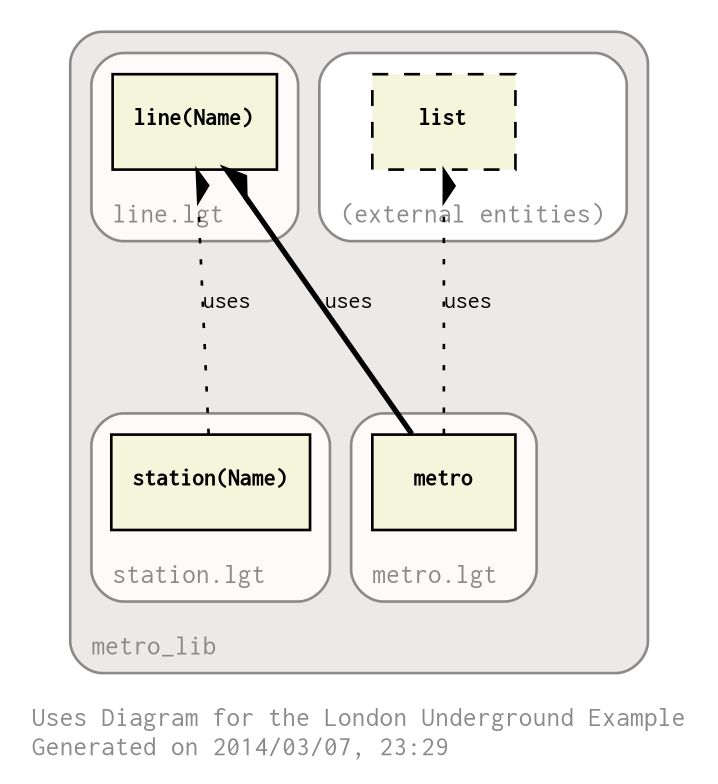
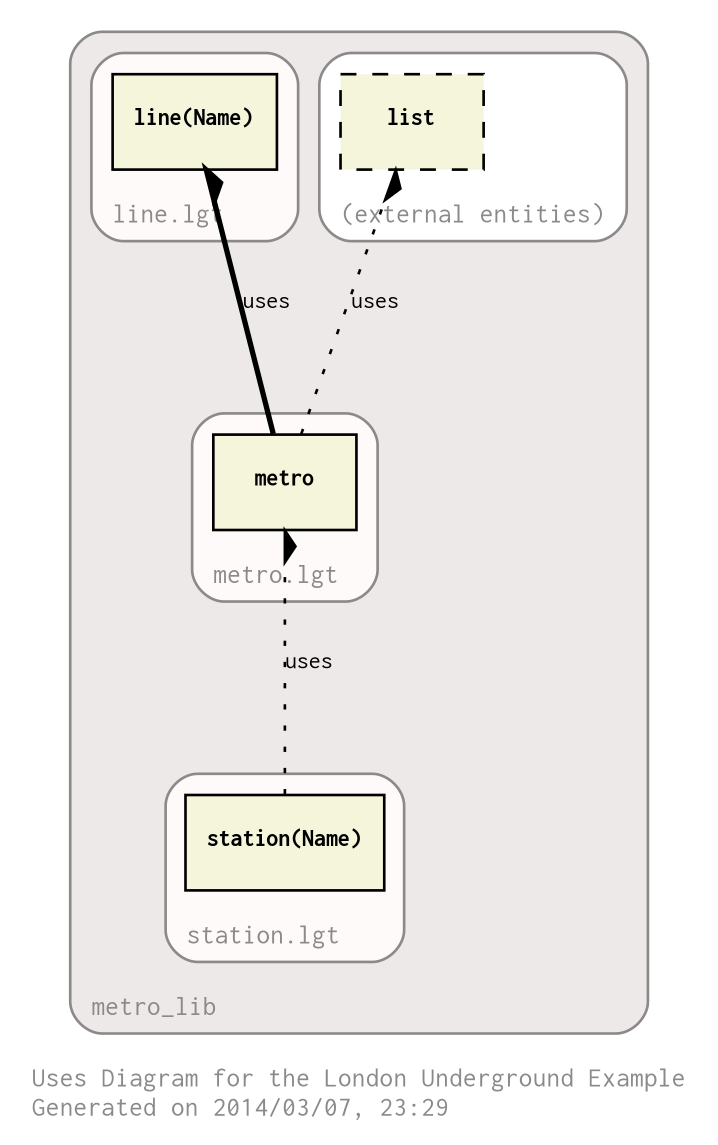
(203, 318) -> (285, 678)
